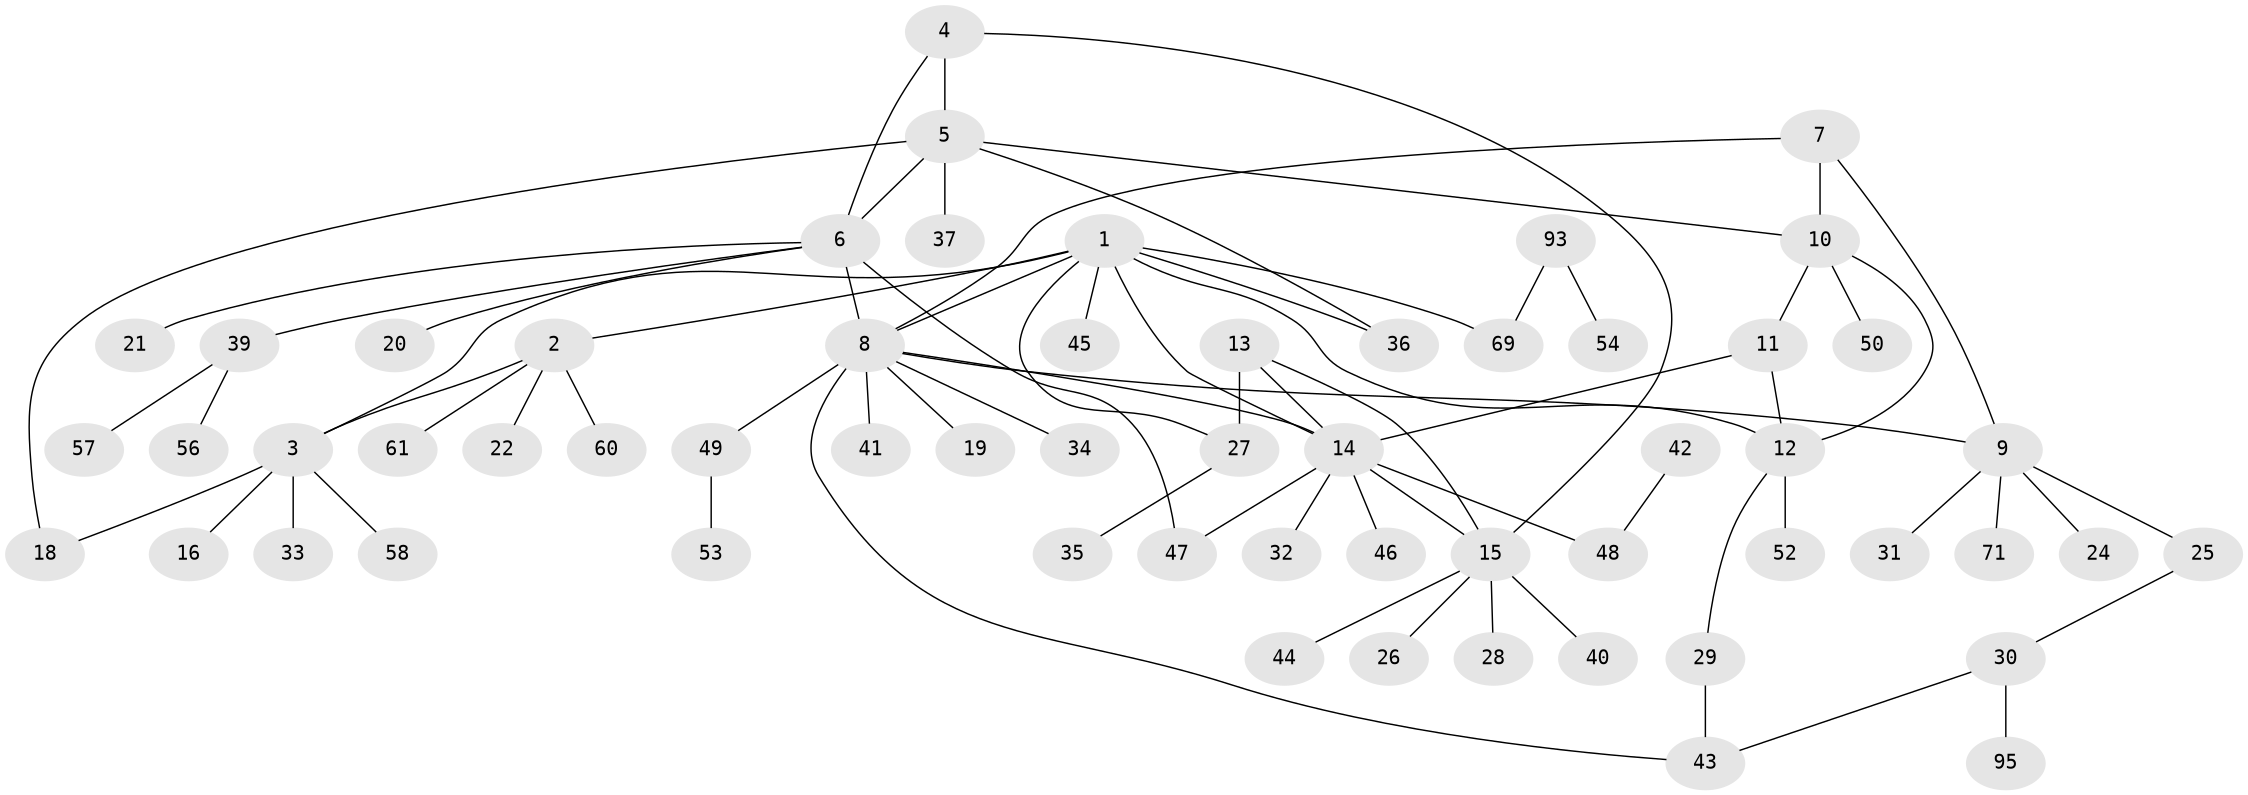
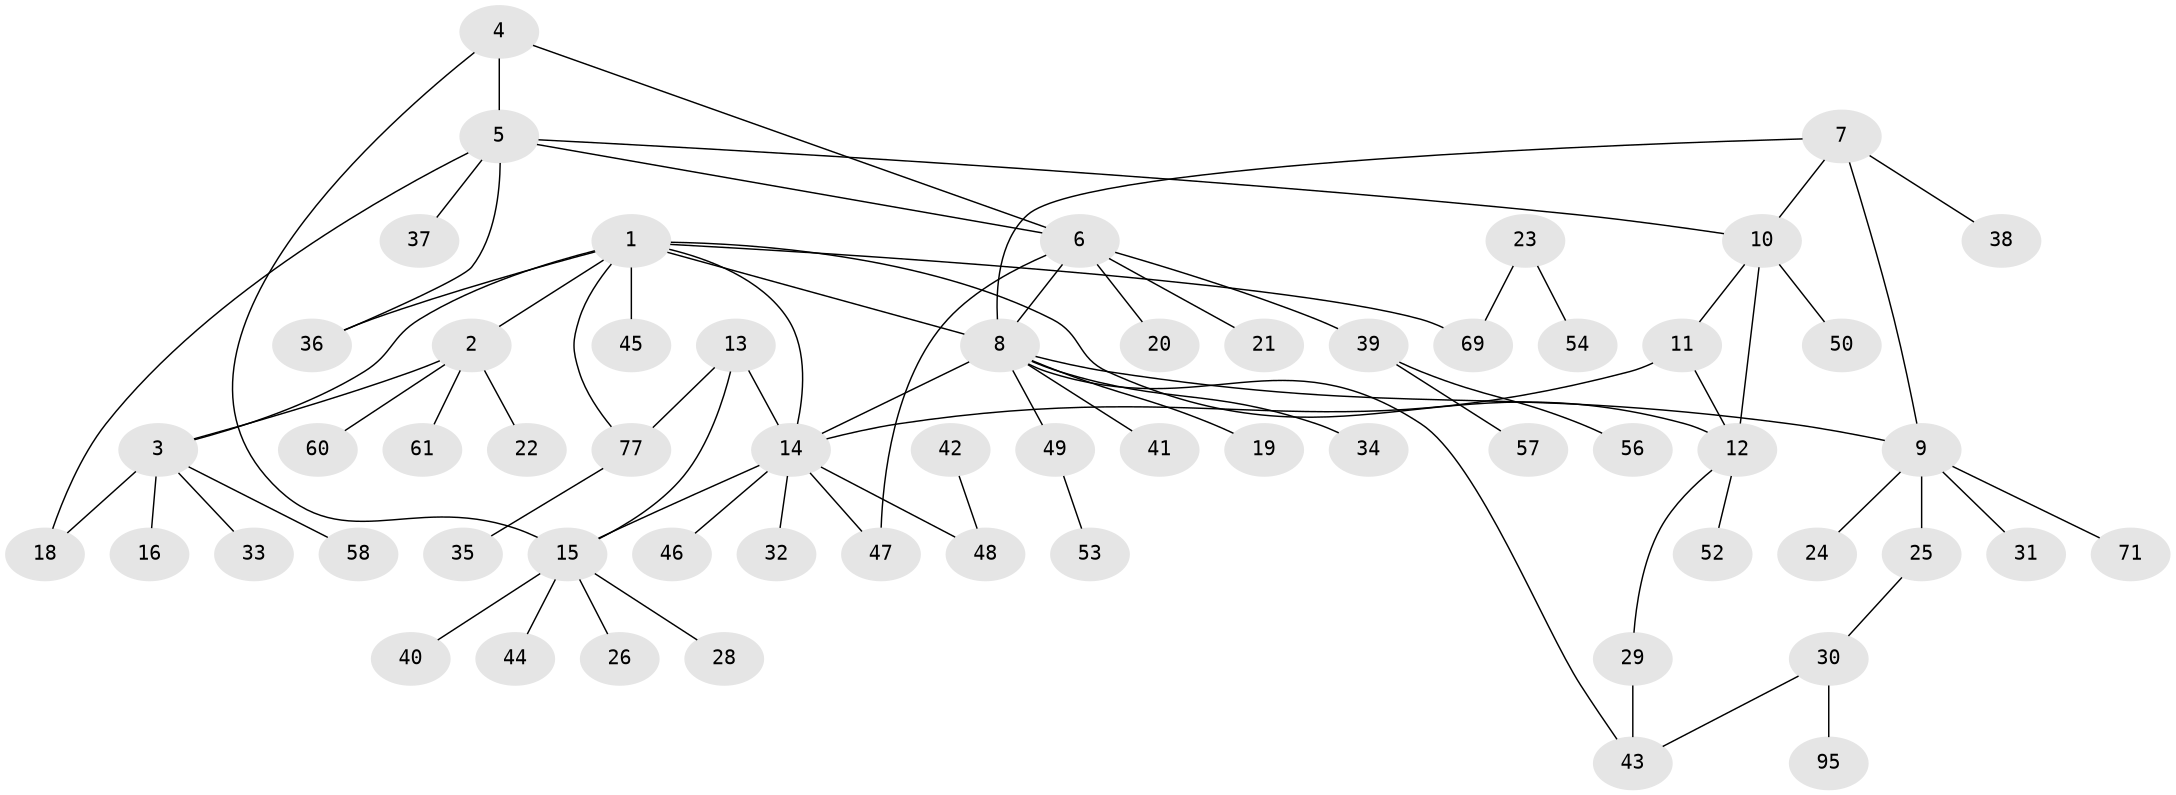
(1556, 241) -> (1525, 241)
none -> (2001, 241)
(1239, 450) -> (631, 450)
